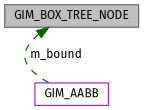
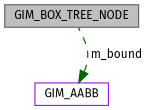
(26, 61) -> (87, 49)
